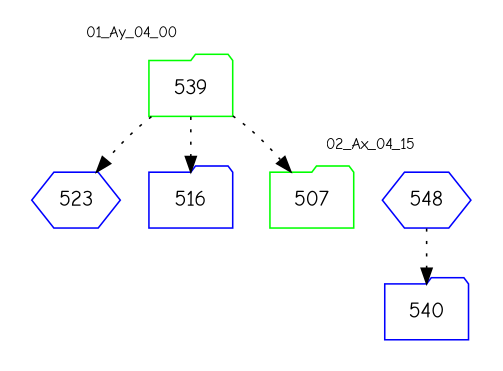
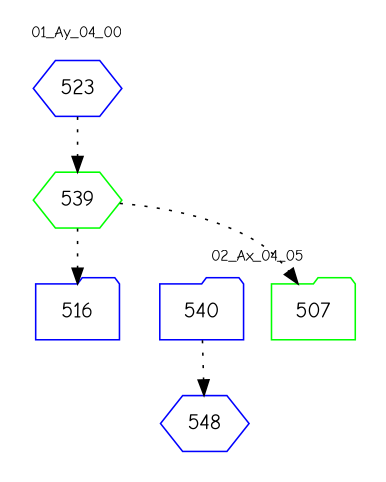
(191, 88) -> (78, 200)
(128, 137) -> (78, 137)
(371, 145) -> (258, 257)
(427, 248) -> (203, 360)
